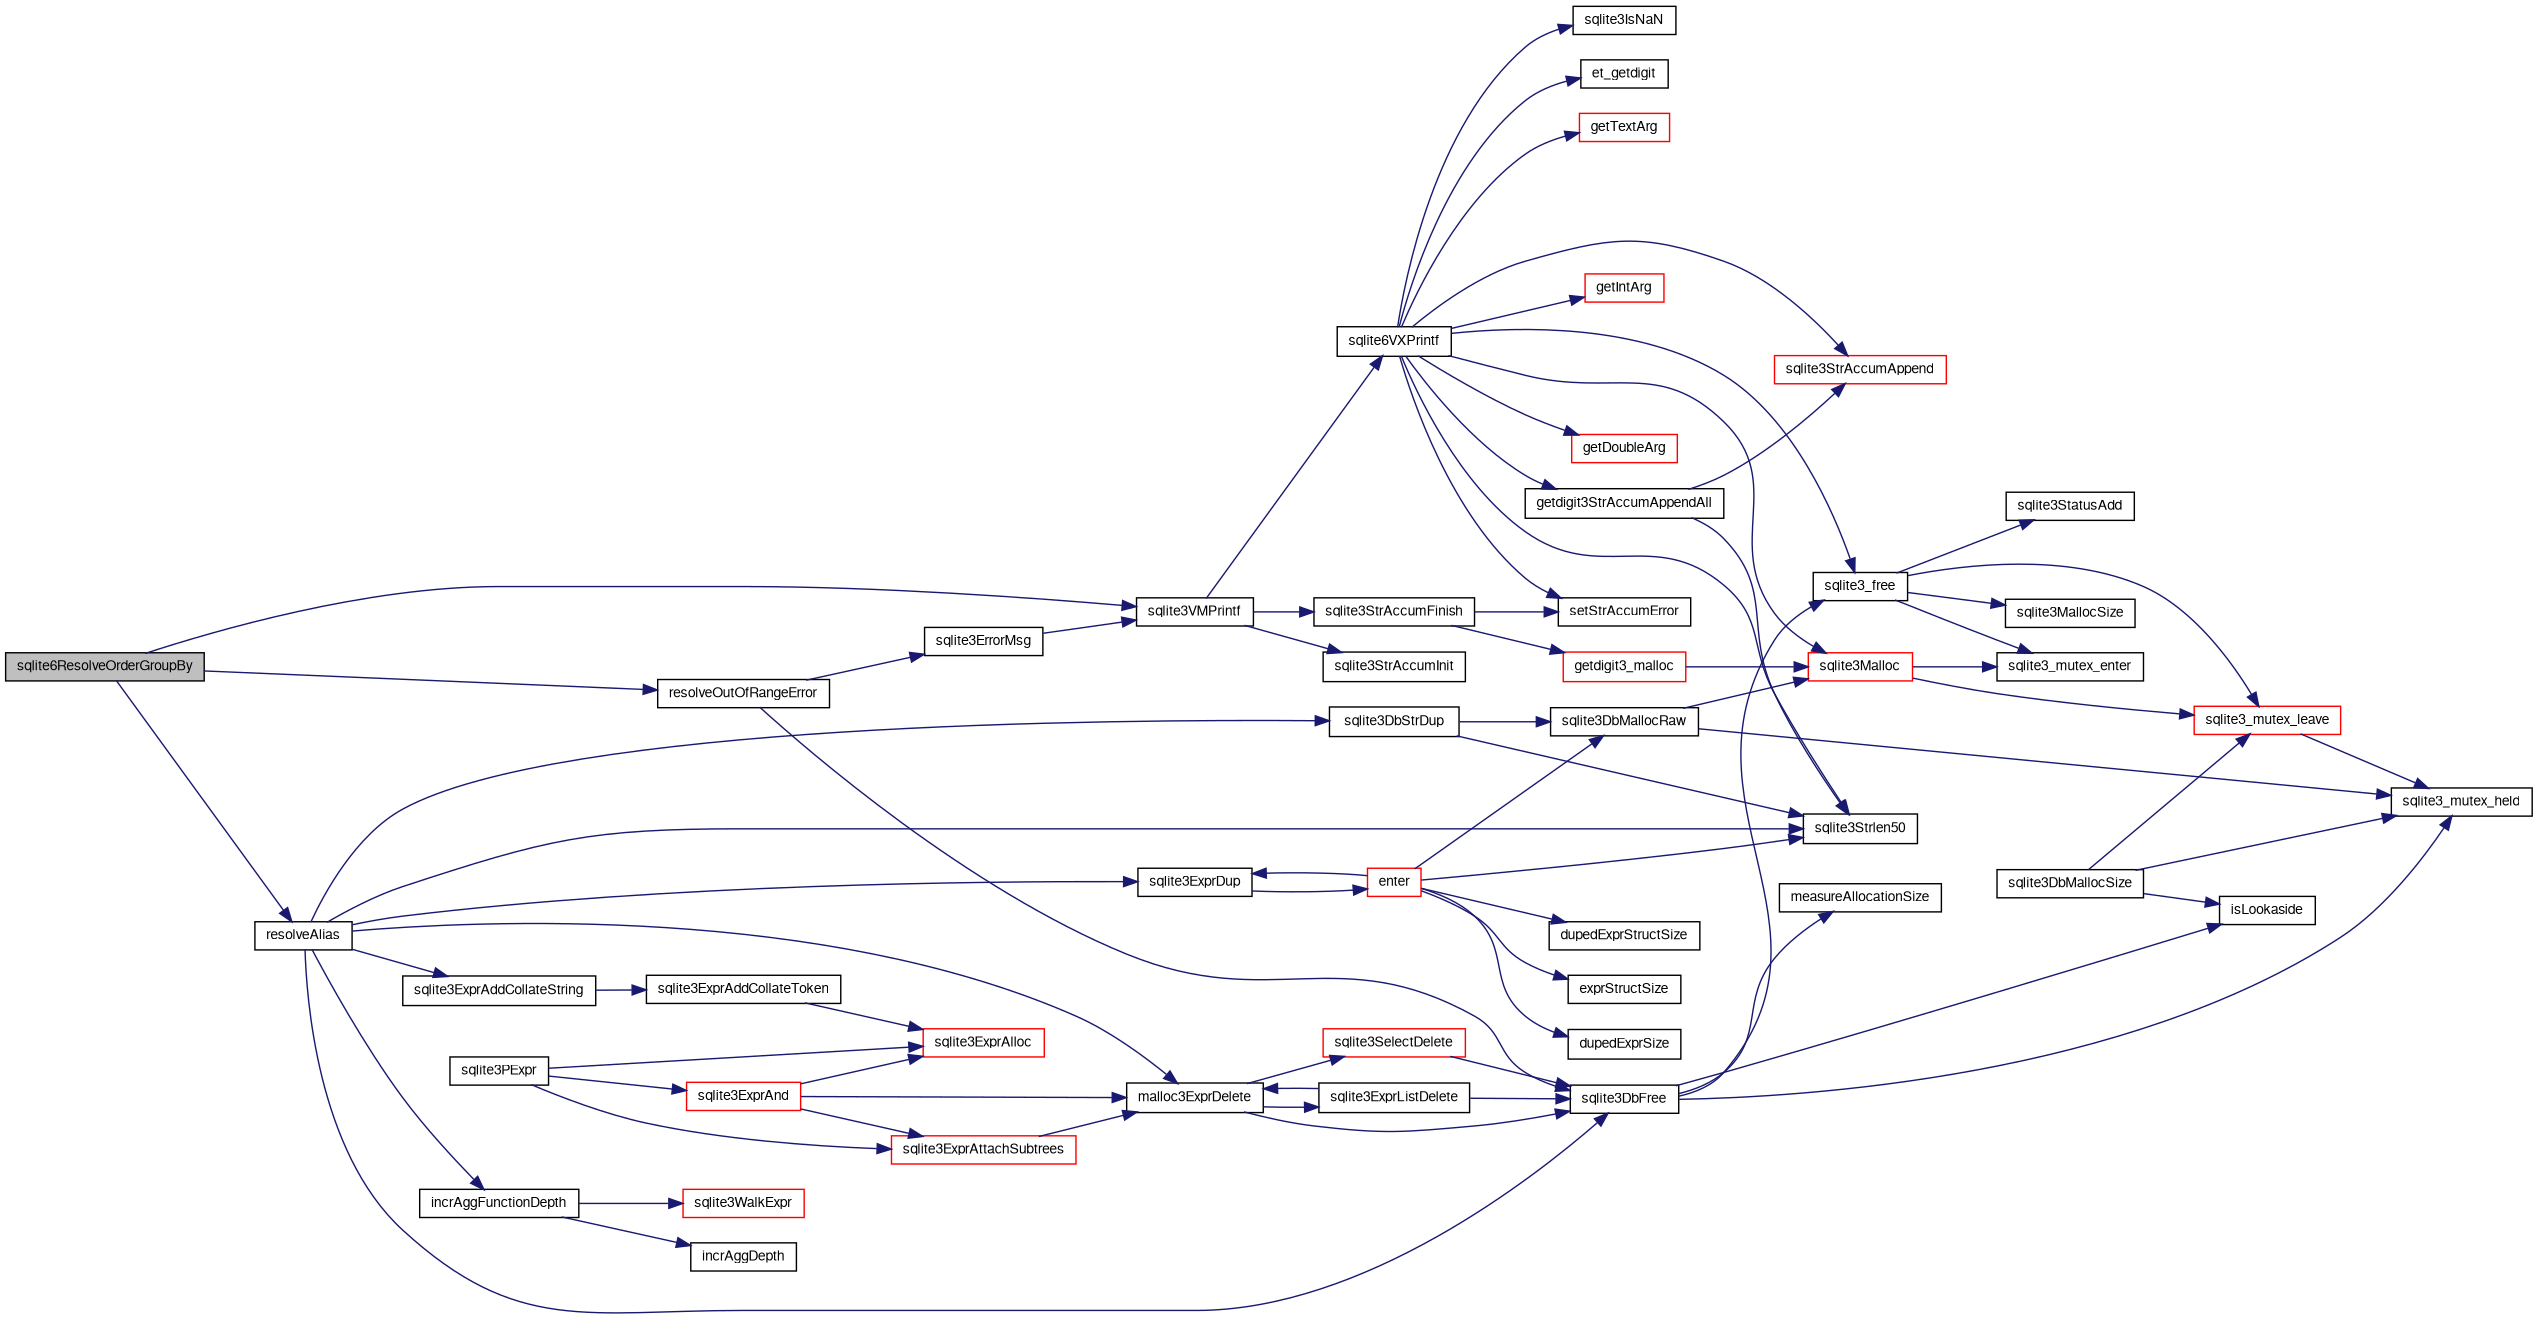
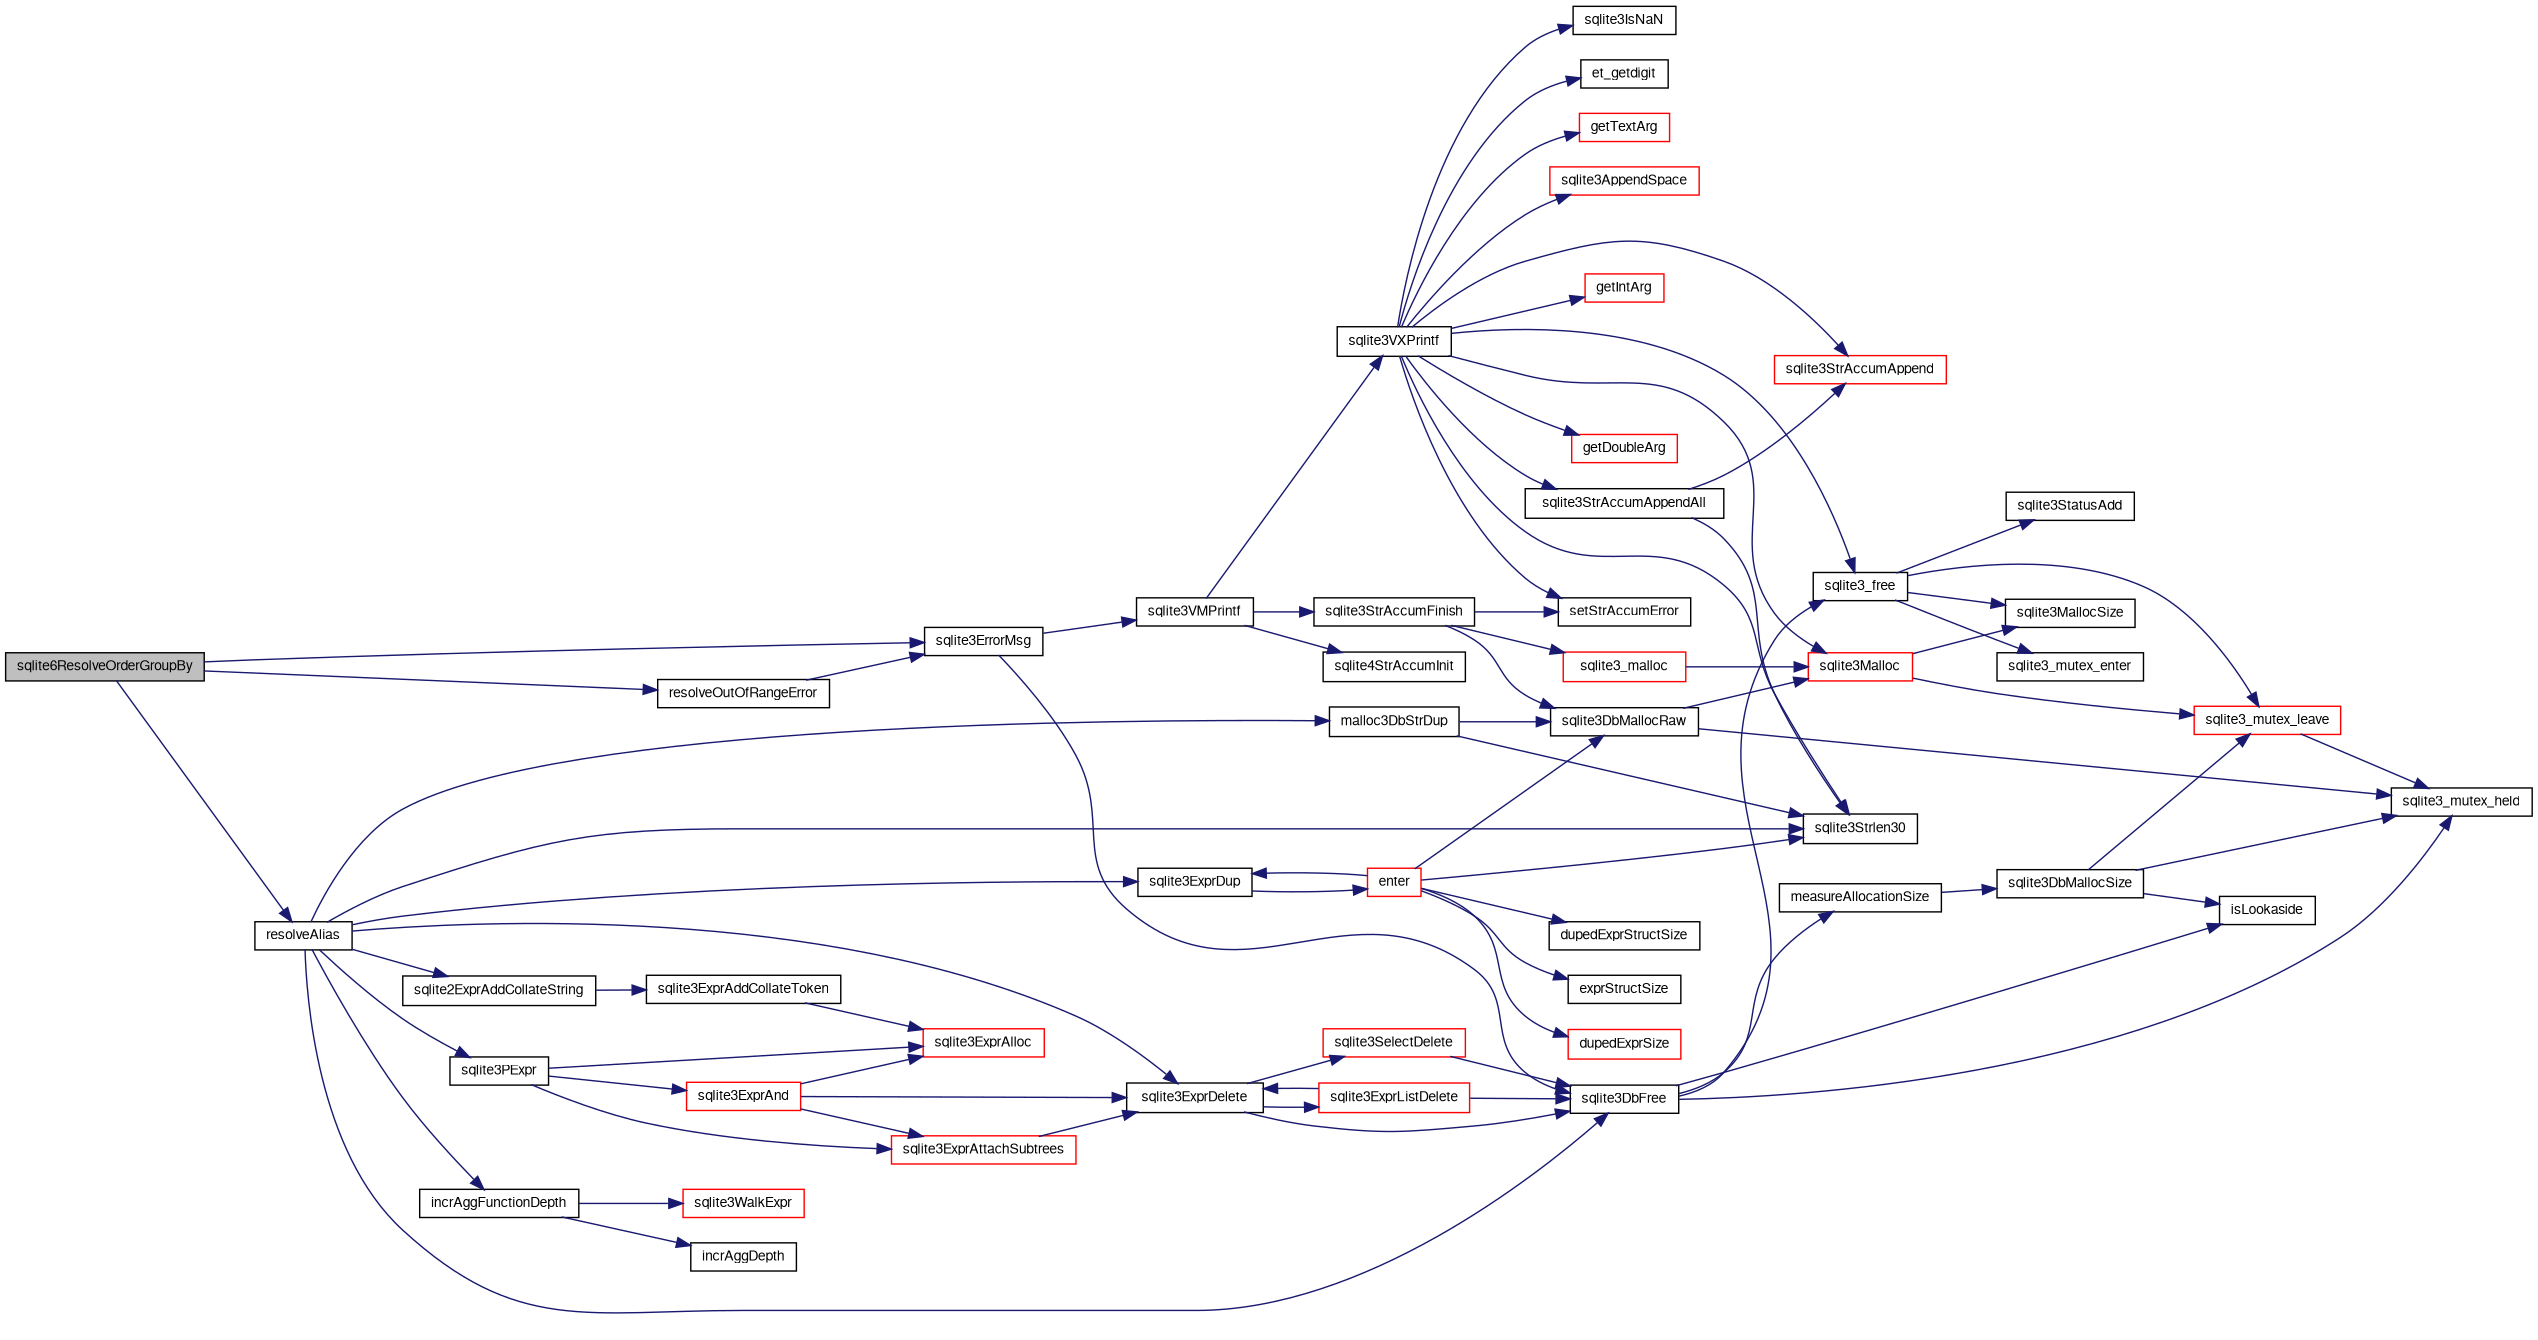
none -> (1625, 181)
(1394, 342) -> (1394, 342)
(1625, 503) -> (1625, 503)
(630, 587) -> (557, 651)
none -> (1496, 662)
(1394, 667) -> (1394, 667)
(1625, 667) -> (1625, 667)
(1948, 667) -> (1958, 642)
(1394, 722) -> (1394, 722)
(1860, 829) -> (1860, 829)
none -> (1962, 891)
(1138, 958) -> (1230, 949)
(499, 991) -> (499, 991)
none -> (385, 1006)
(1625, 1044) -> (1625, 1044)
(1195, 1098) -> (1195, 1098)
(1394, 1098) -> (1394, 1098)
